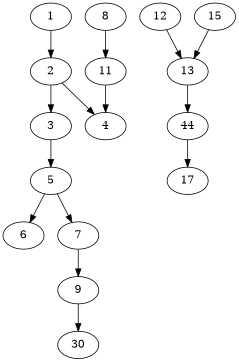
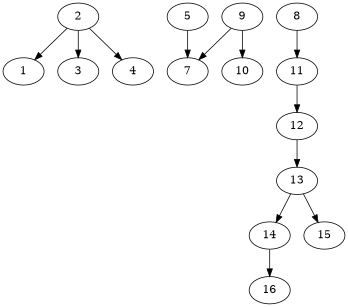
(51, 40) -> (54, 41)
(203, 41) -> (309, 205)
(106, 95) -> (297, 95)
(188, 126) -> (270, 236)
(51, 150) -> none
(188, 181) -> (270, 290)
(24, 236) -> none
(78, 259) -> (218, 41)
(78, 345) -> (242, 71)
